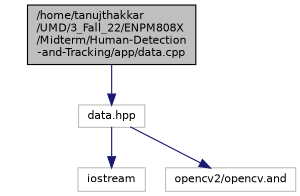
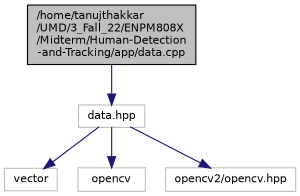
none -> (31, 180)
(112, 180) -> (112, 180)
(231, 180) -> (231, 180)
